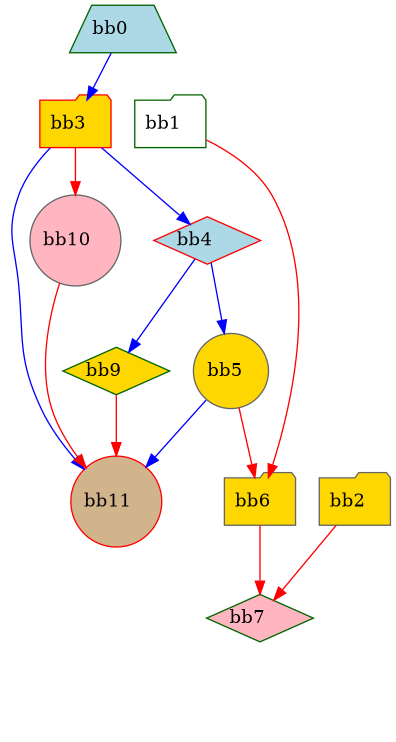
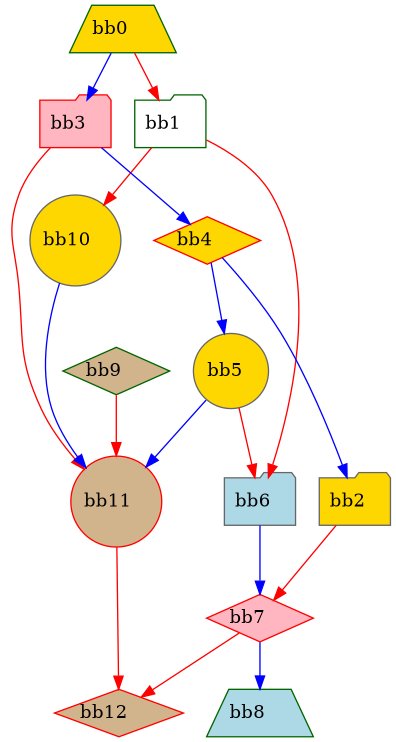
(123, 29) -> (123, 29)
none -> (144, 71)
(75, 124) -> (75, 124)
(75, 165) -> (136, 167)
(75, 240) -> (75, 240)
(207, 240) -> (207, 240)
(166, 300) -> (287, 344)
(20, 304) -> (20, 304)
(116, 371) -> (116, 371)
(46, 373) -> (46, 373)
(260, 502) -> (260, 502)
(260, 553) -> (260, 553)
(260, 618) -> (260, 618)
none -> (119, 713)
none -> (260, 713)
